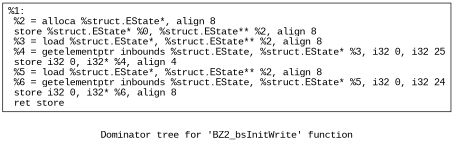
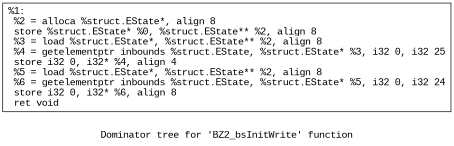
(36, 103) -> (34, 103)
